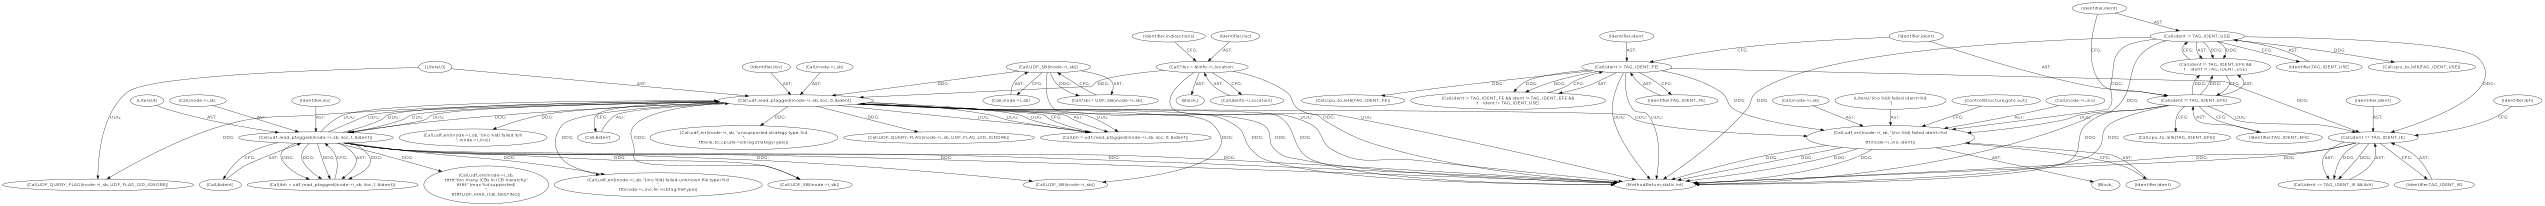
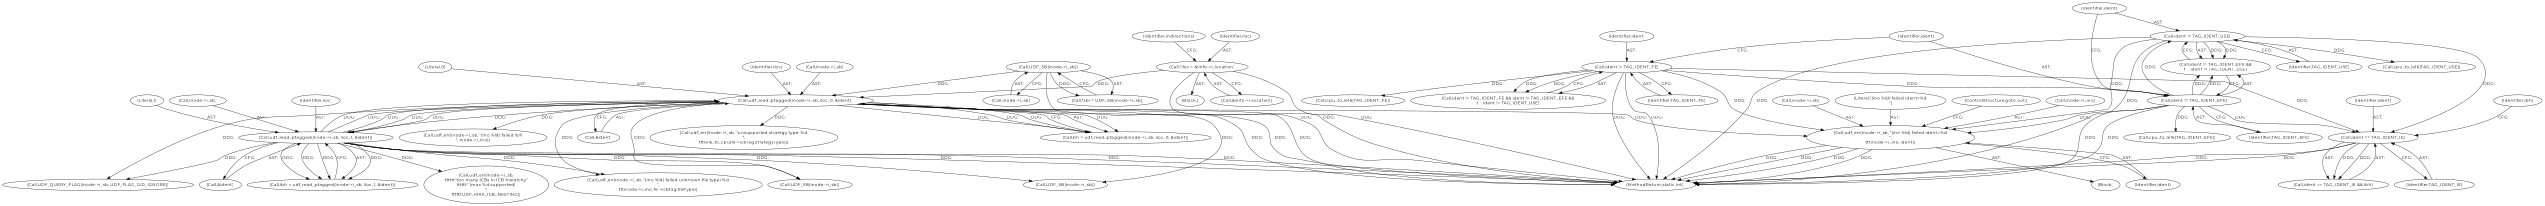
none -> (2142, 70)
(227, 76) -> (204, 164)
none -> (1915, 86)
(147, 101) -> (147, 101)
(2184, 117) -> (2184, 117)
(939, 138) -> none
